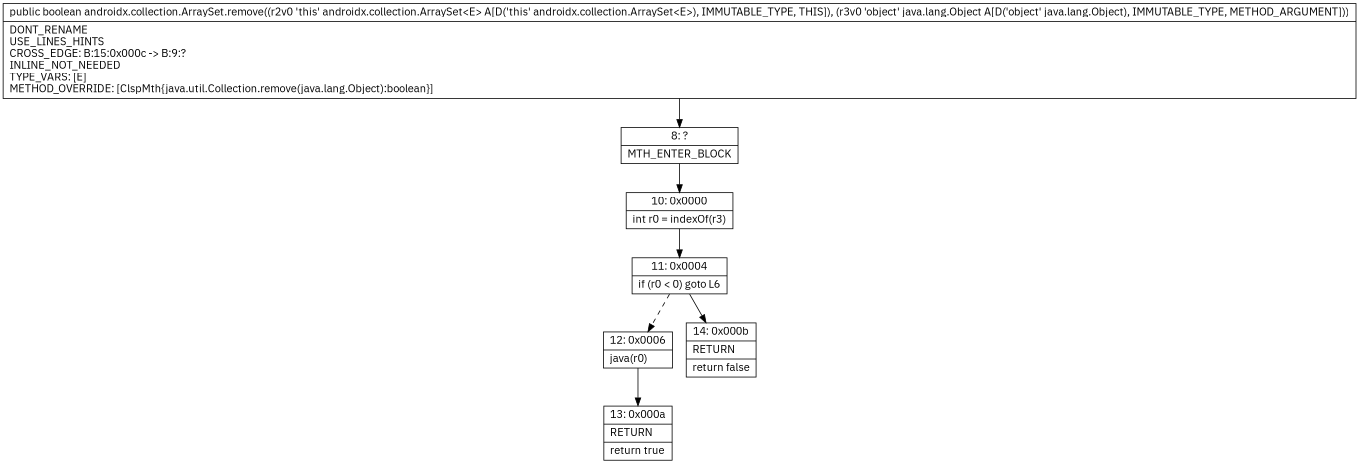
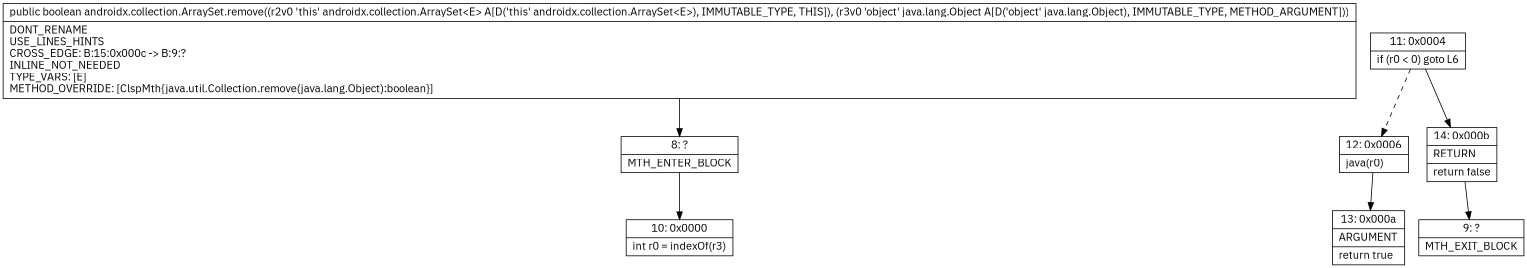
none -> (1471, 238)
(680, 239) -> none
(632, 433) -> (1369, 237)
